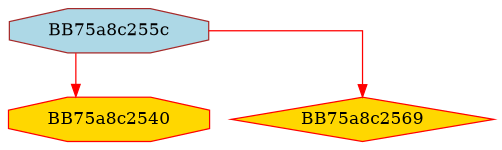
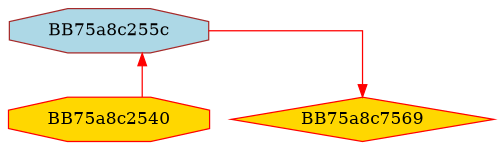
(76, 69) -> (142, 81)
(363, 119) -> (363, 119)
